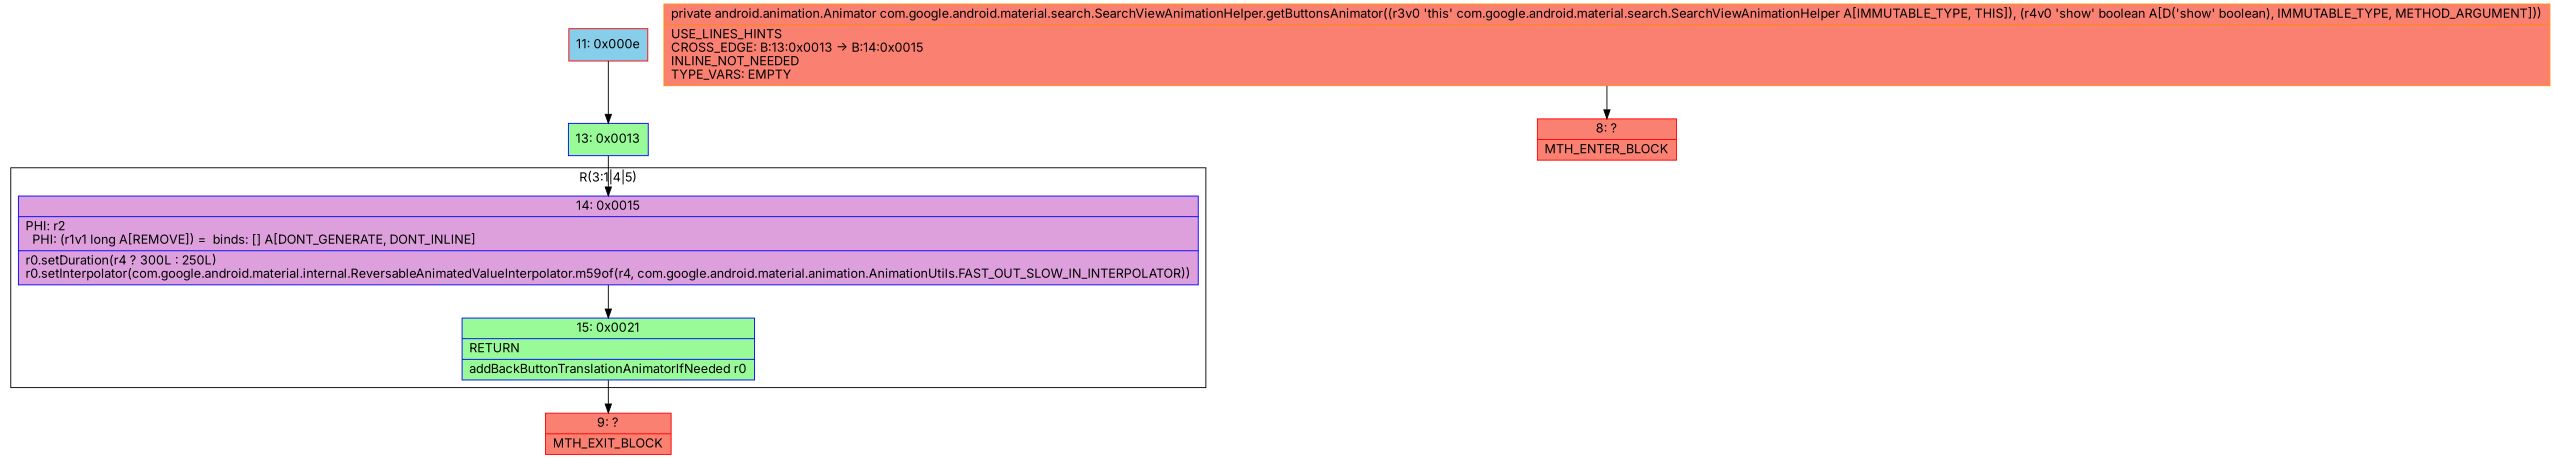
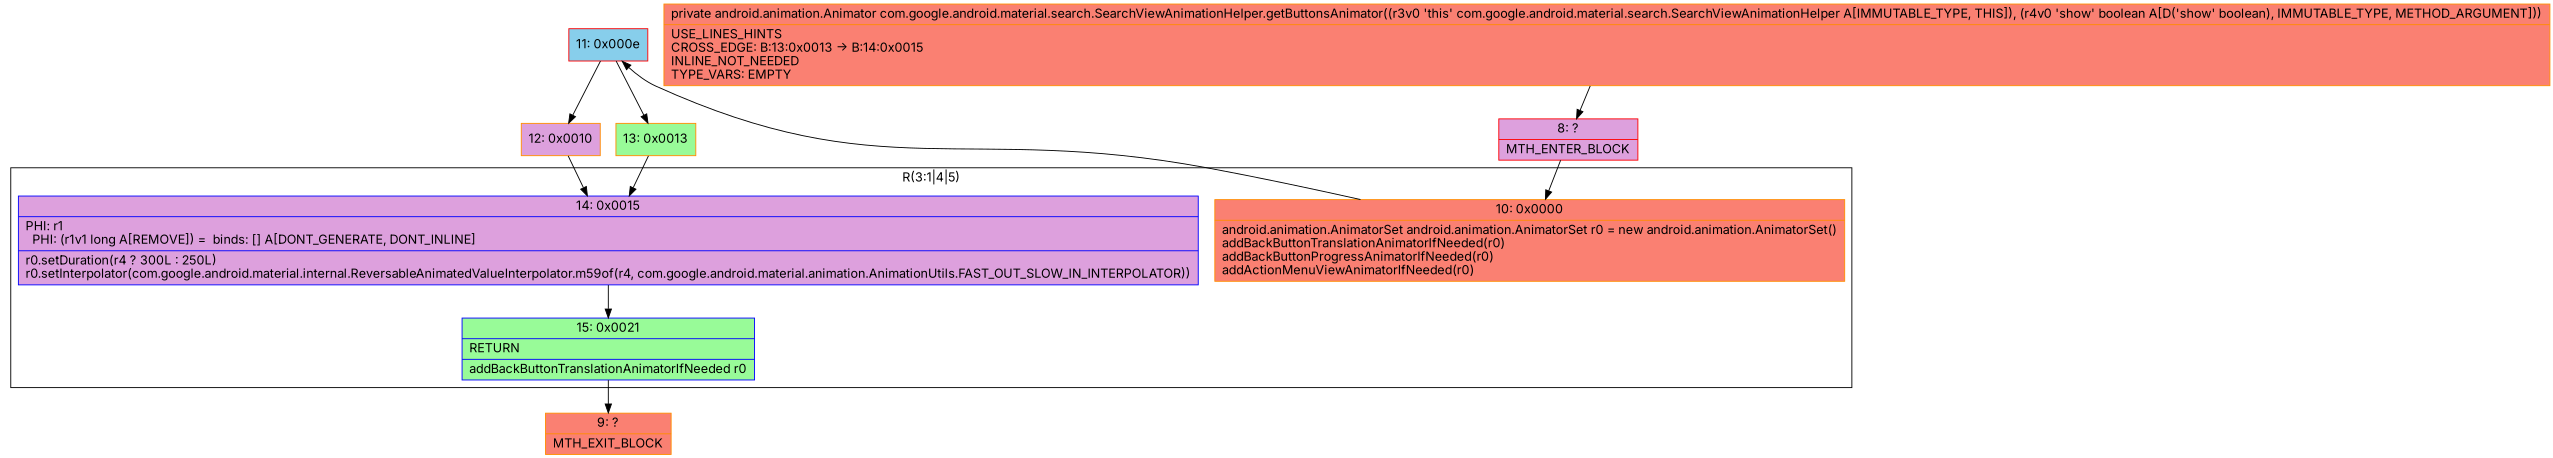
none -> (561, 140)
(608, 140) -> (656, 140)
(1607, 140) -> (1568, 140)
(48, 227) -> (46, 227)
none -> (1530, 240)
(608, 434) -> (608, 434)
